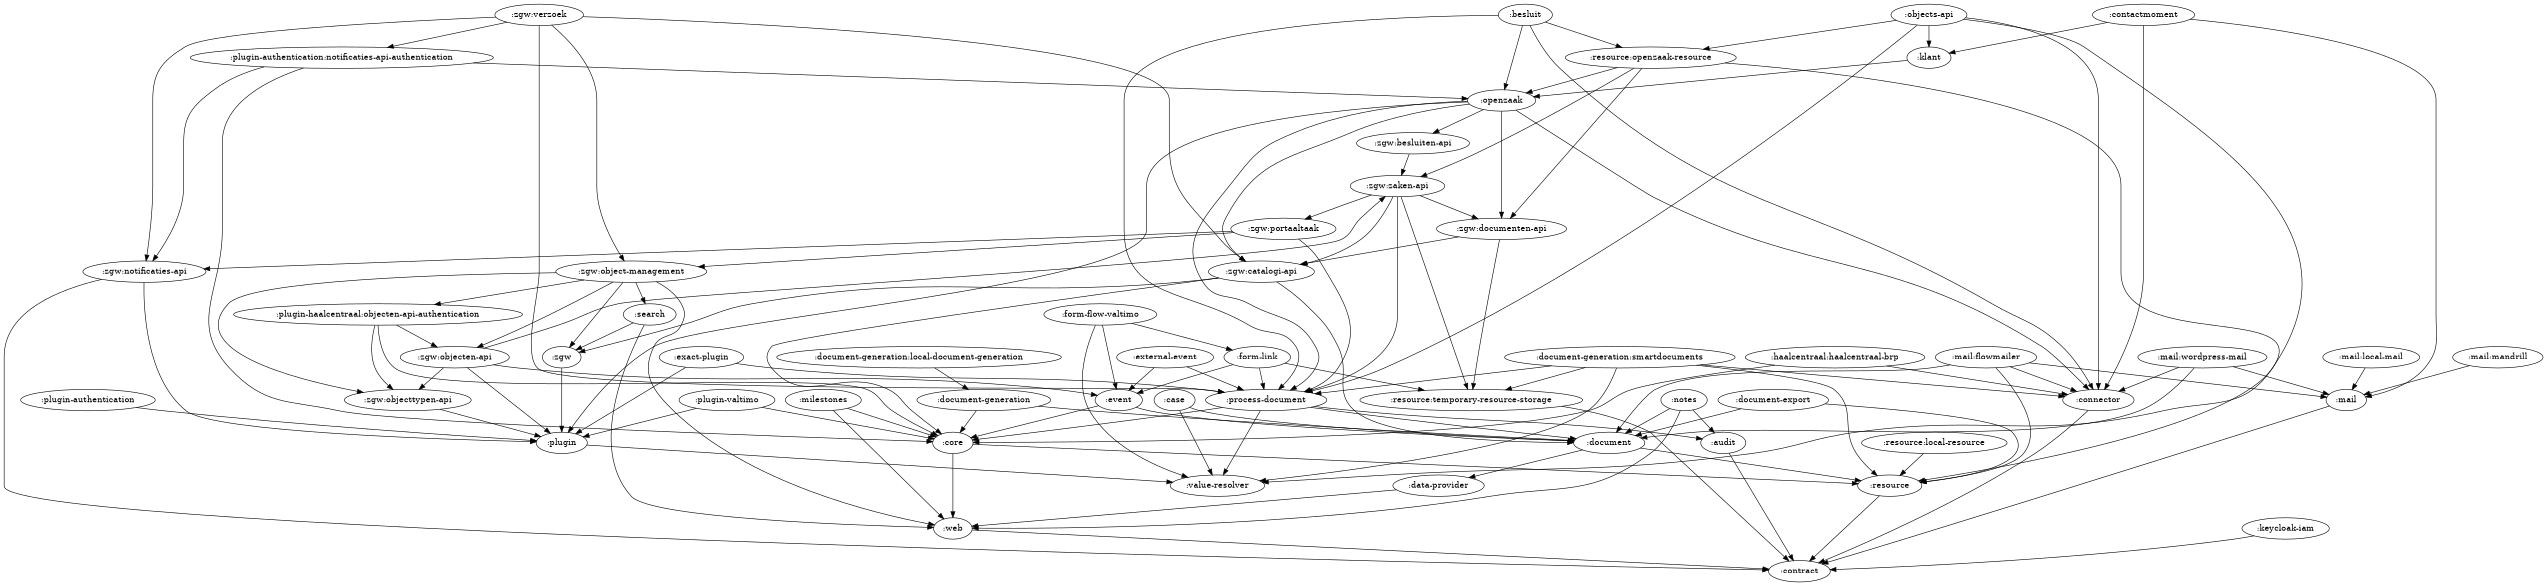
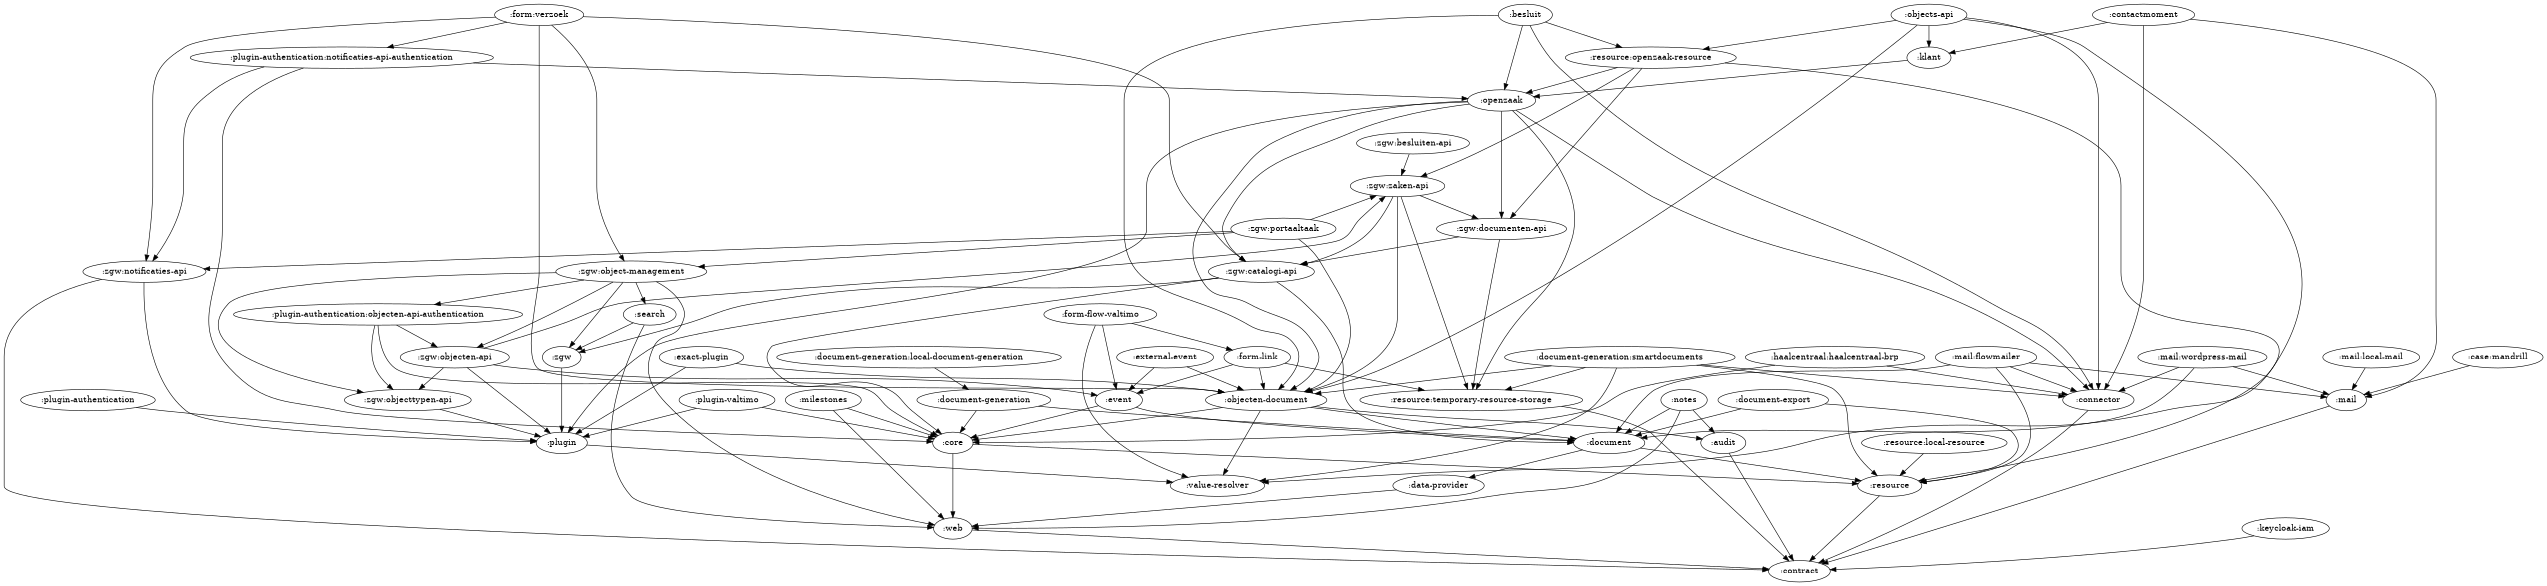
(539, 15) -> (539, 15)
(1461, 120) -> (1568, 251)
(1341, 206) -> (1341, 209)
(378, 314) -> (378, 314)
(2498, 357) -> (2498, 357)
(1175, 400) -> none
(1266, 400) -> (1266, 400)
